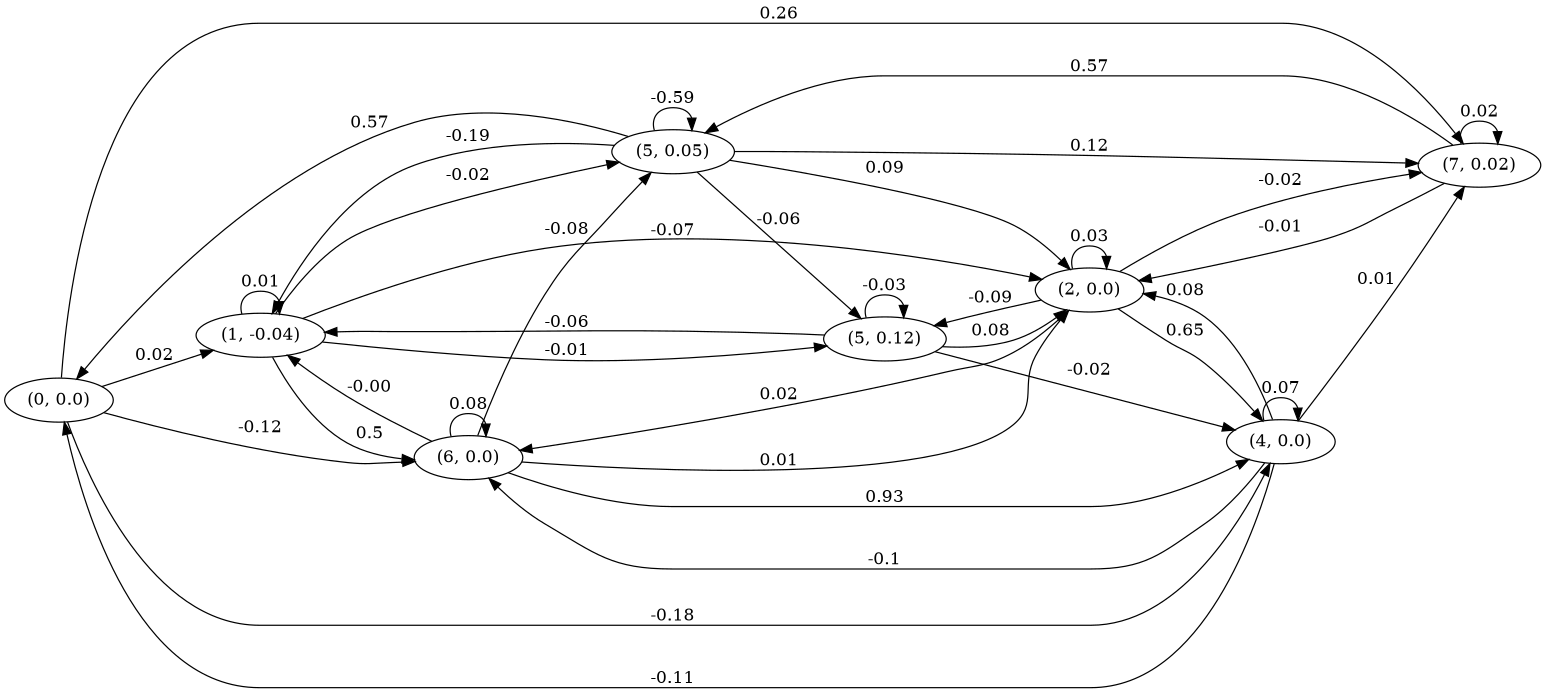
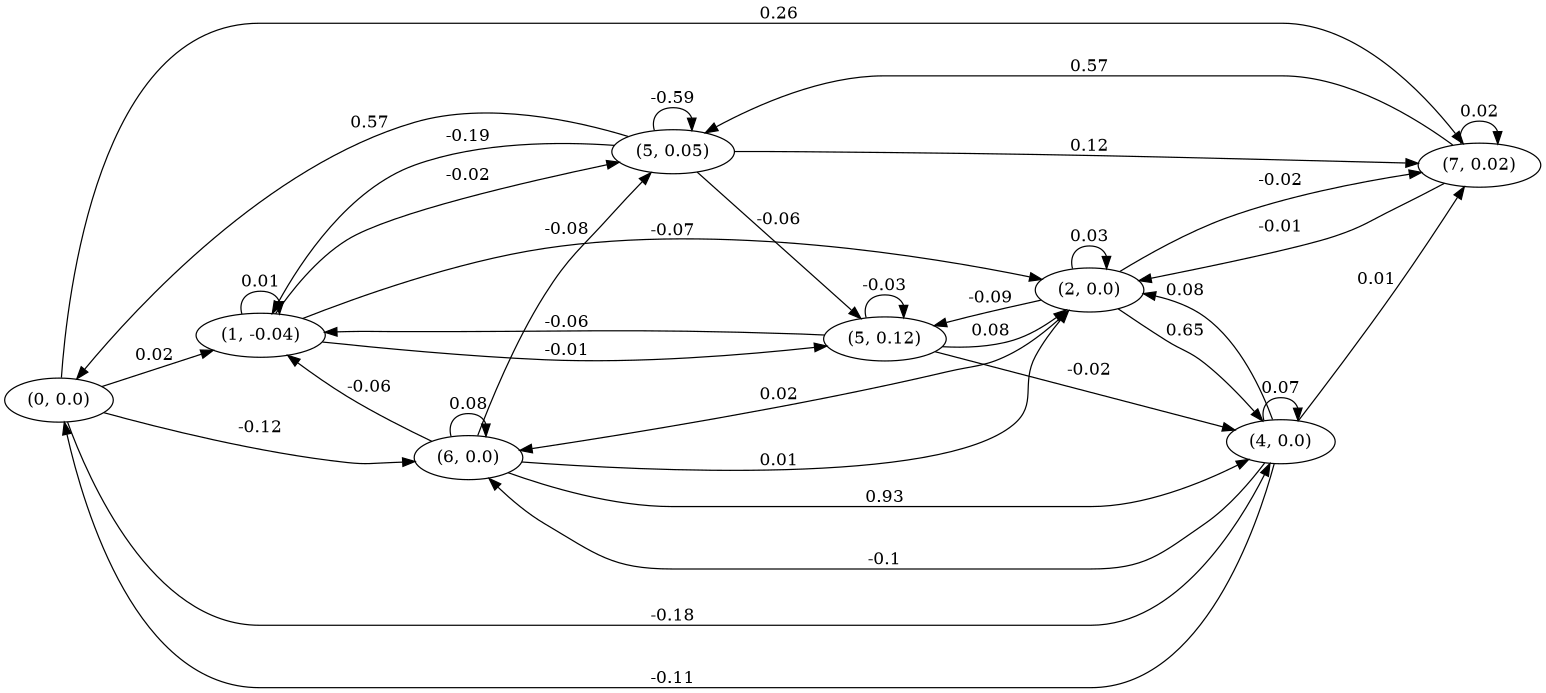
(902, 193) -> none
(370, 387) -> (370, 387)
(324, 426) -> none
